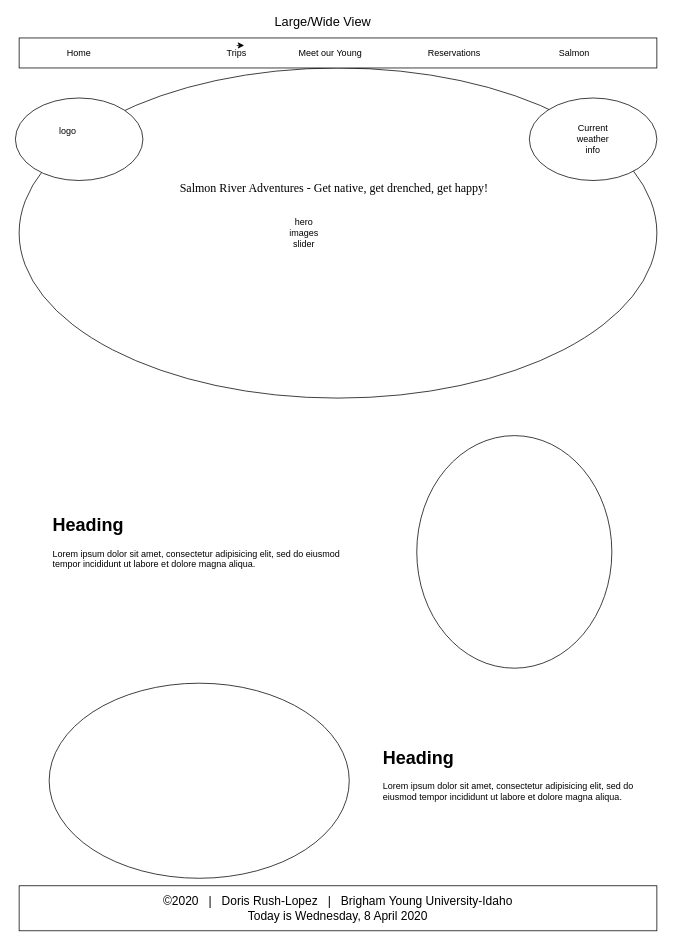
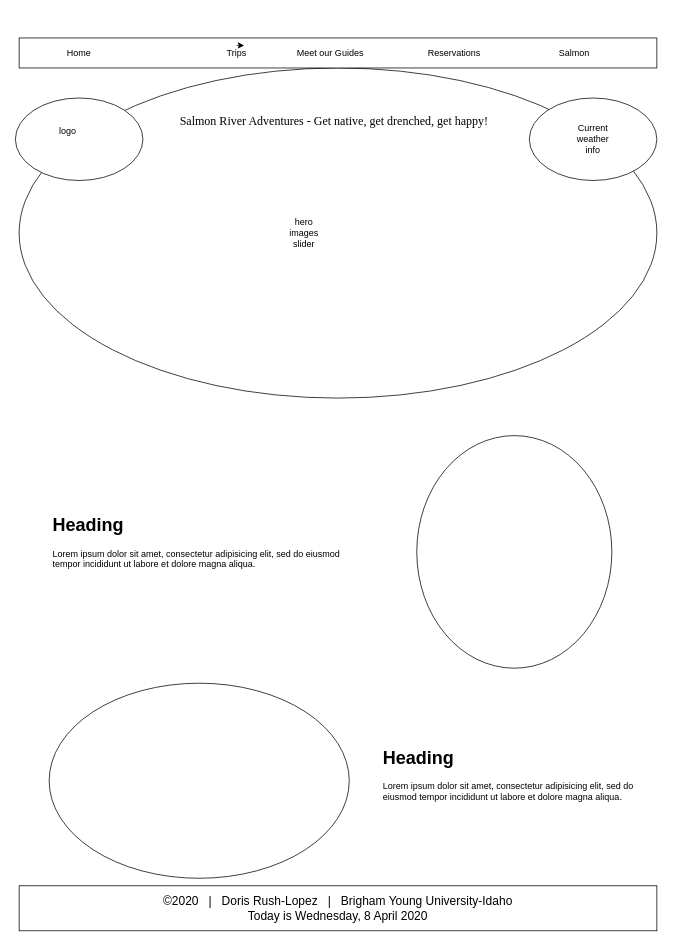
(323, 23) -> none
(330, 53) -> (330, 53)
(334, 188) -> (334, 120)
